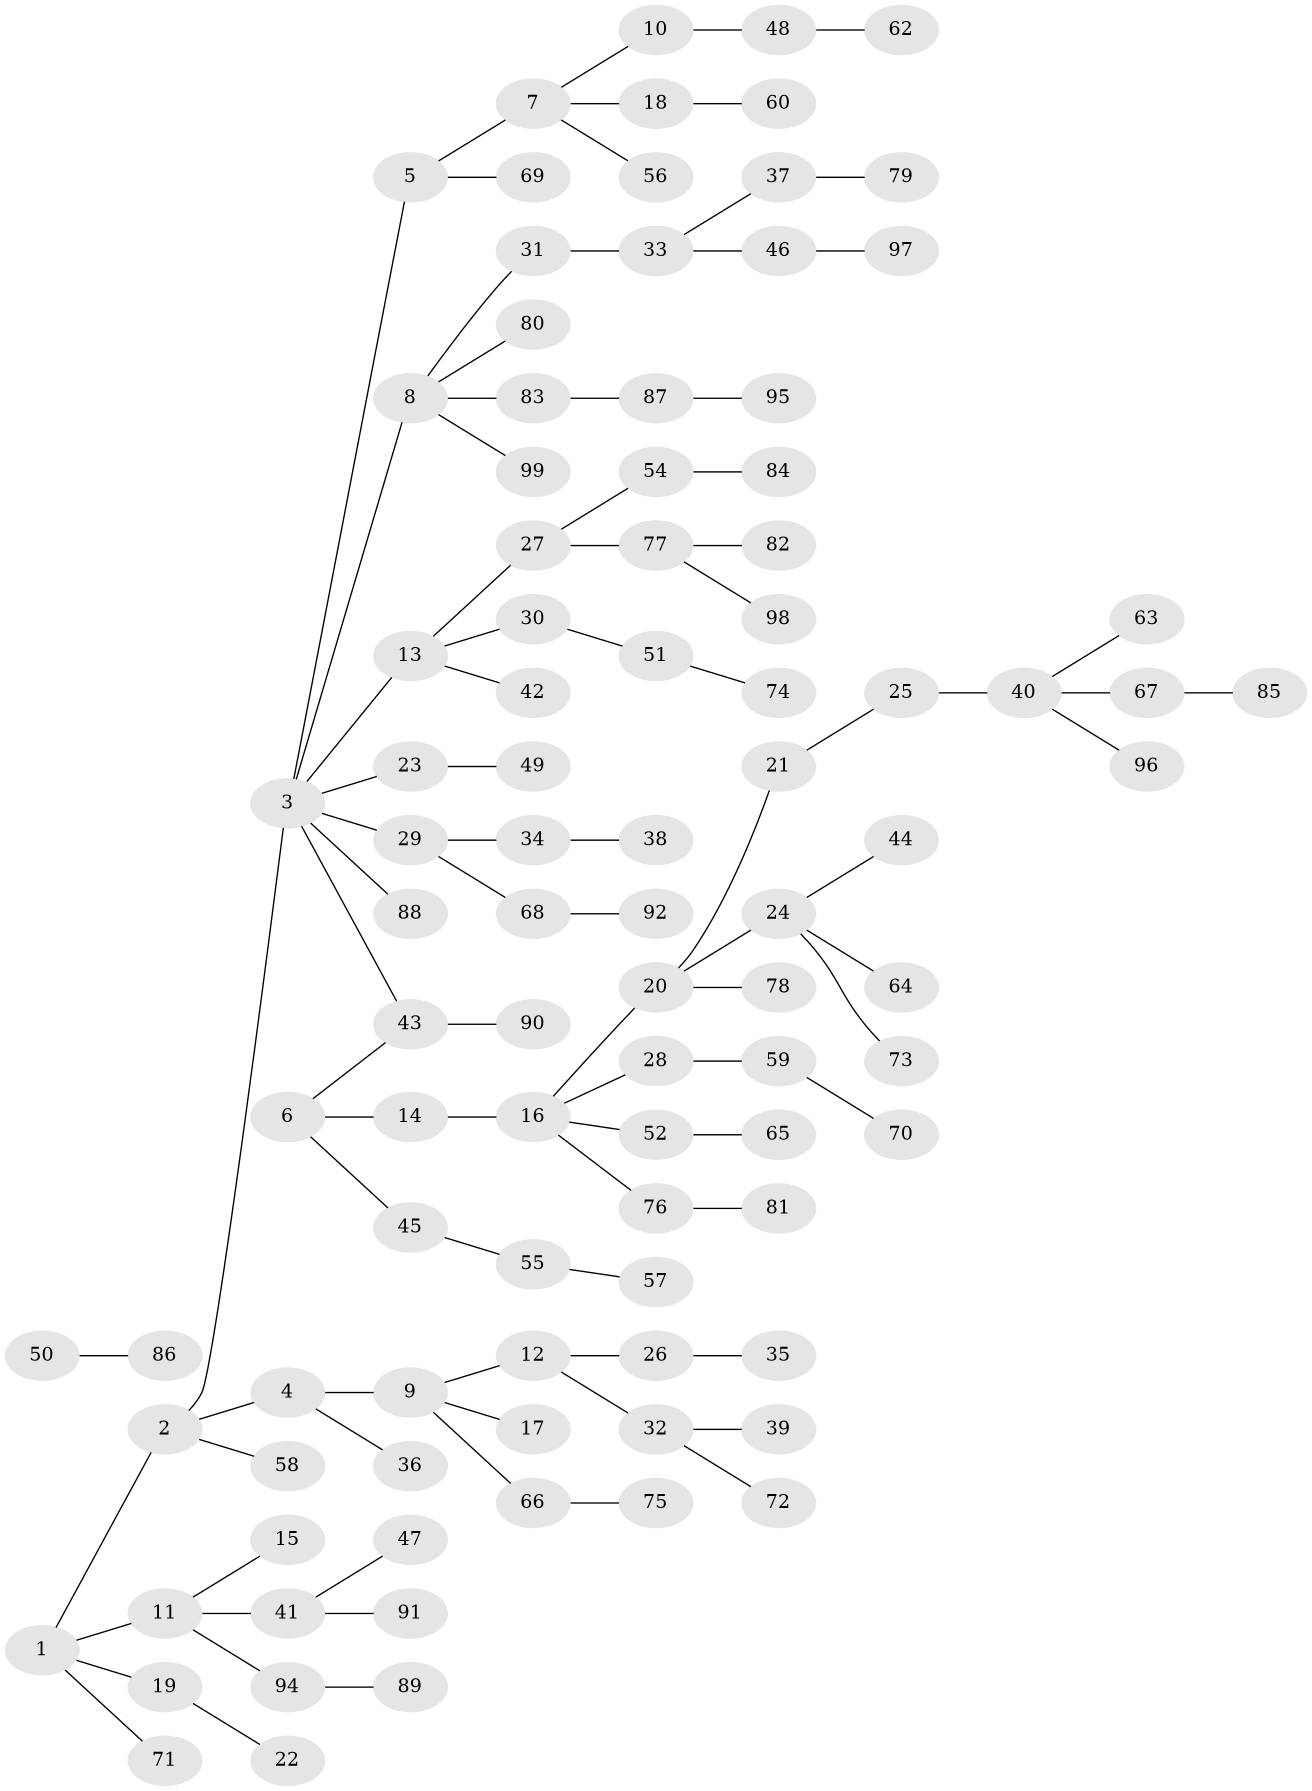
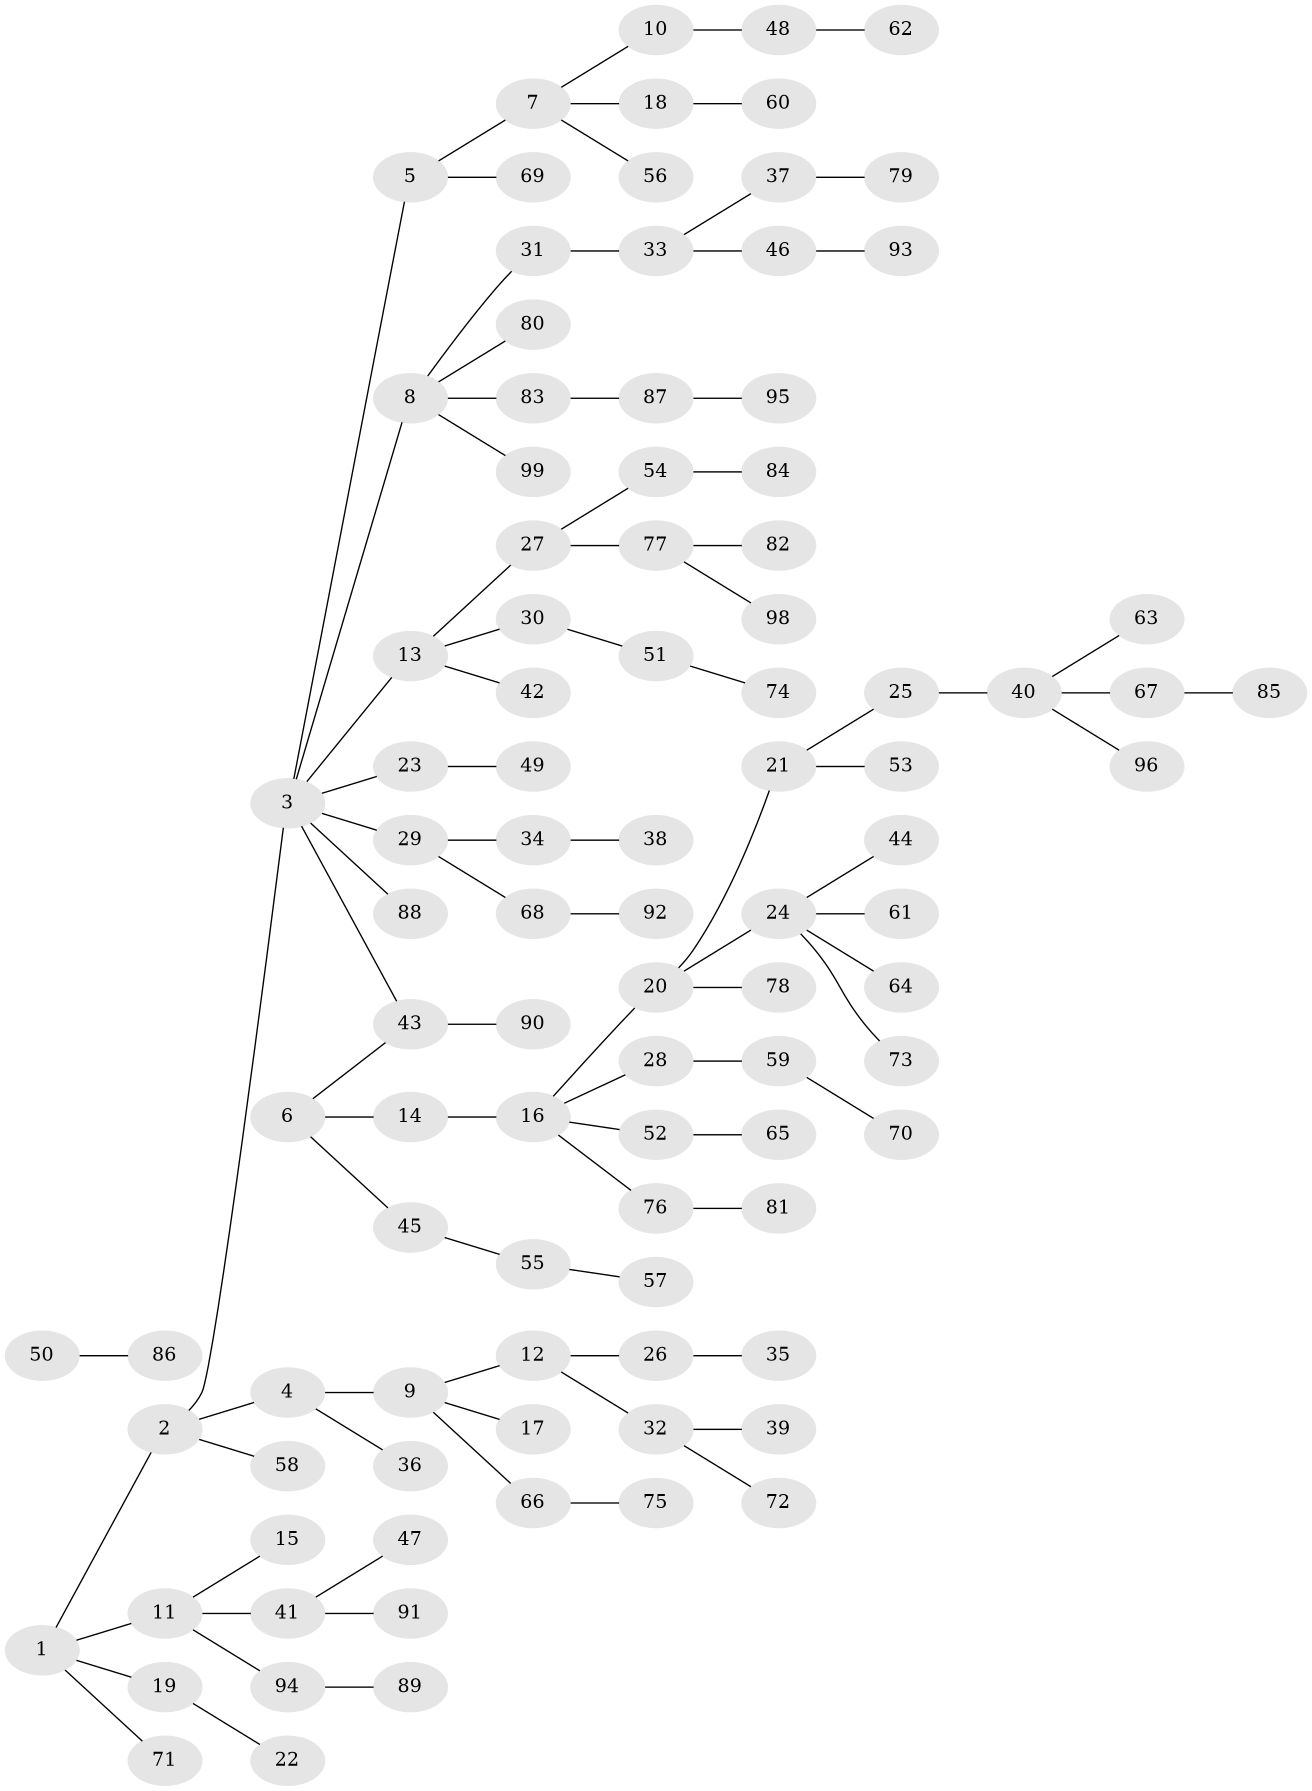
(902, 251) -> (902, 251)
none -> (902, 767)
none -> (902, 914)
